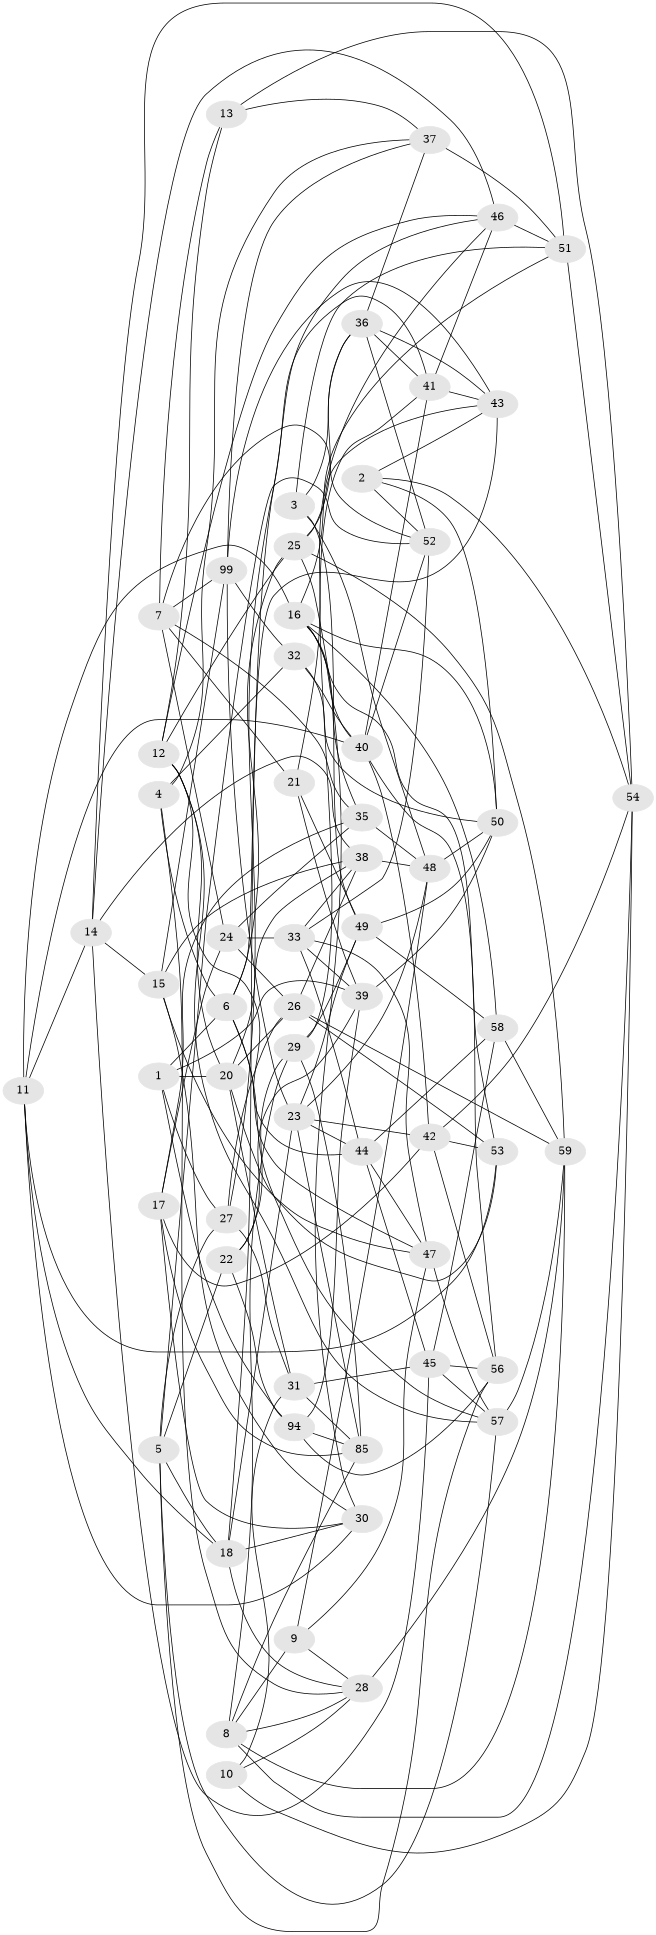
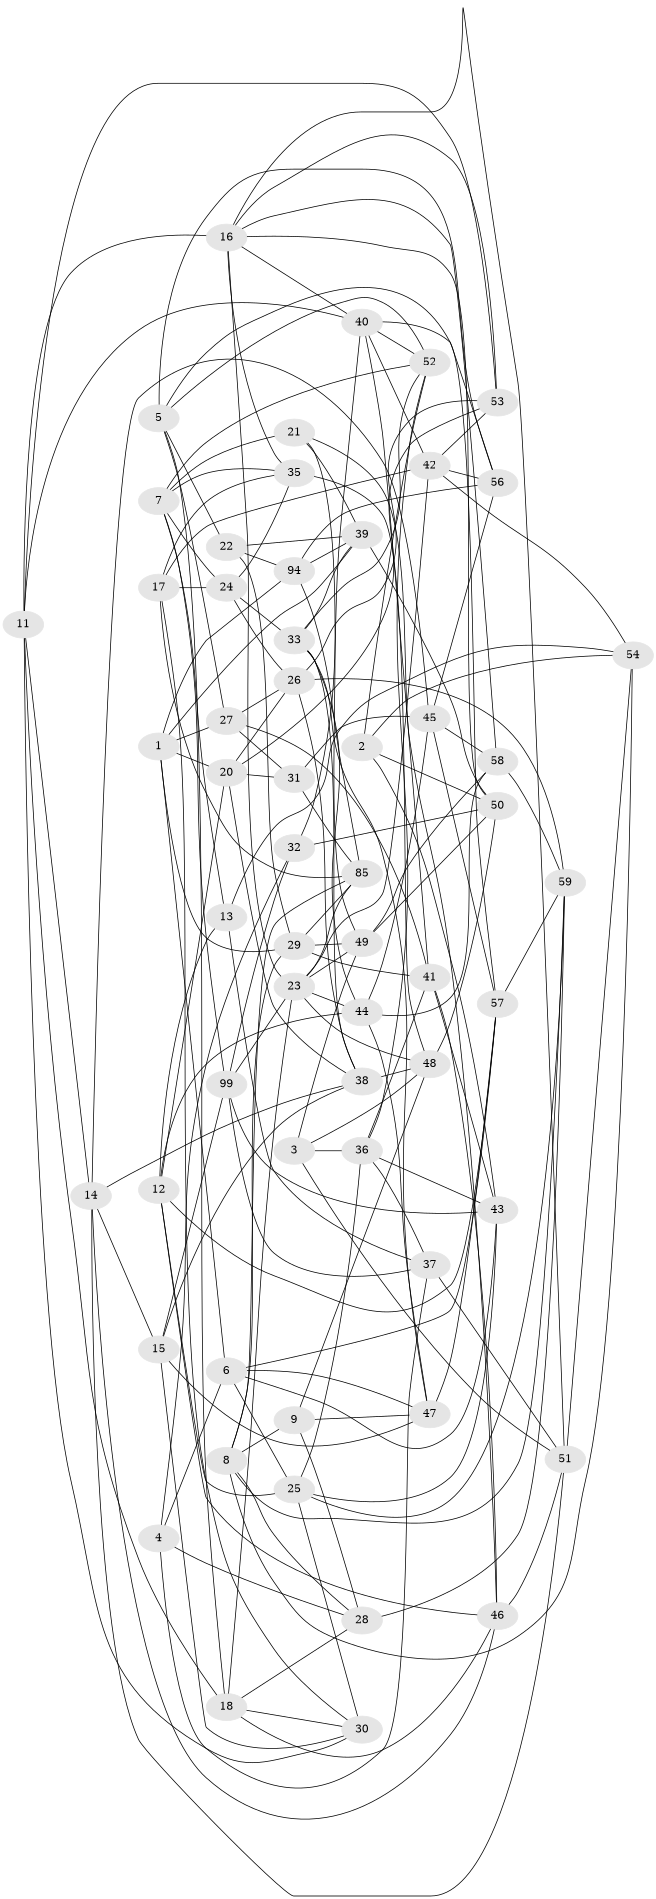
none -> (248, 598)
none -> (179, 874)
(227, 1775) -> none
